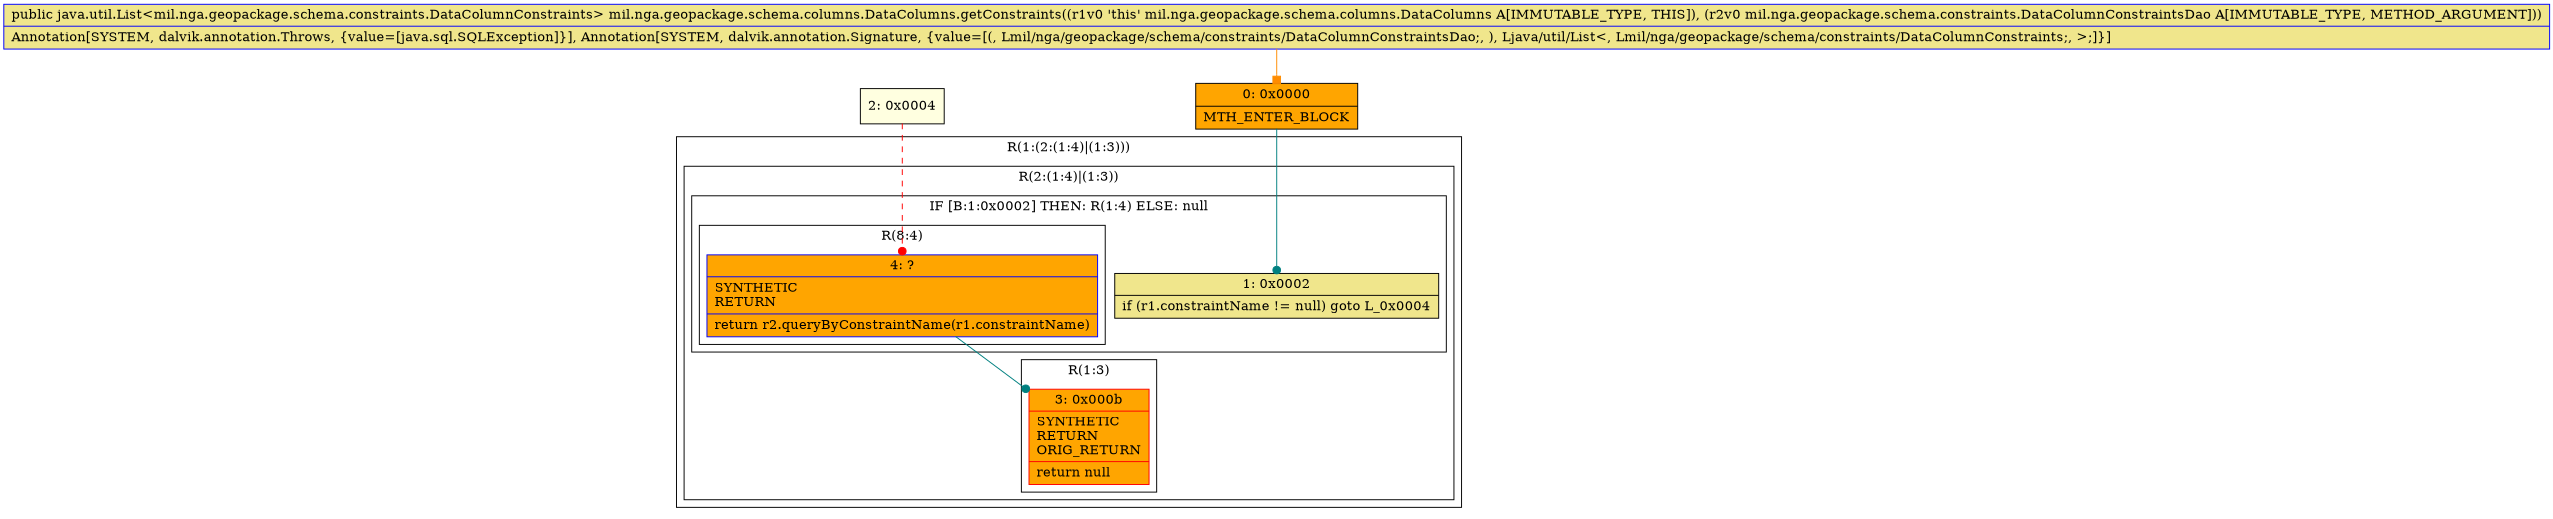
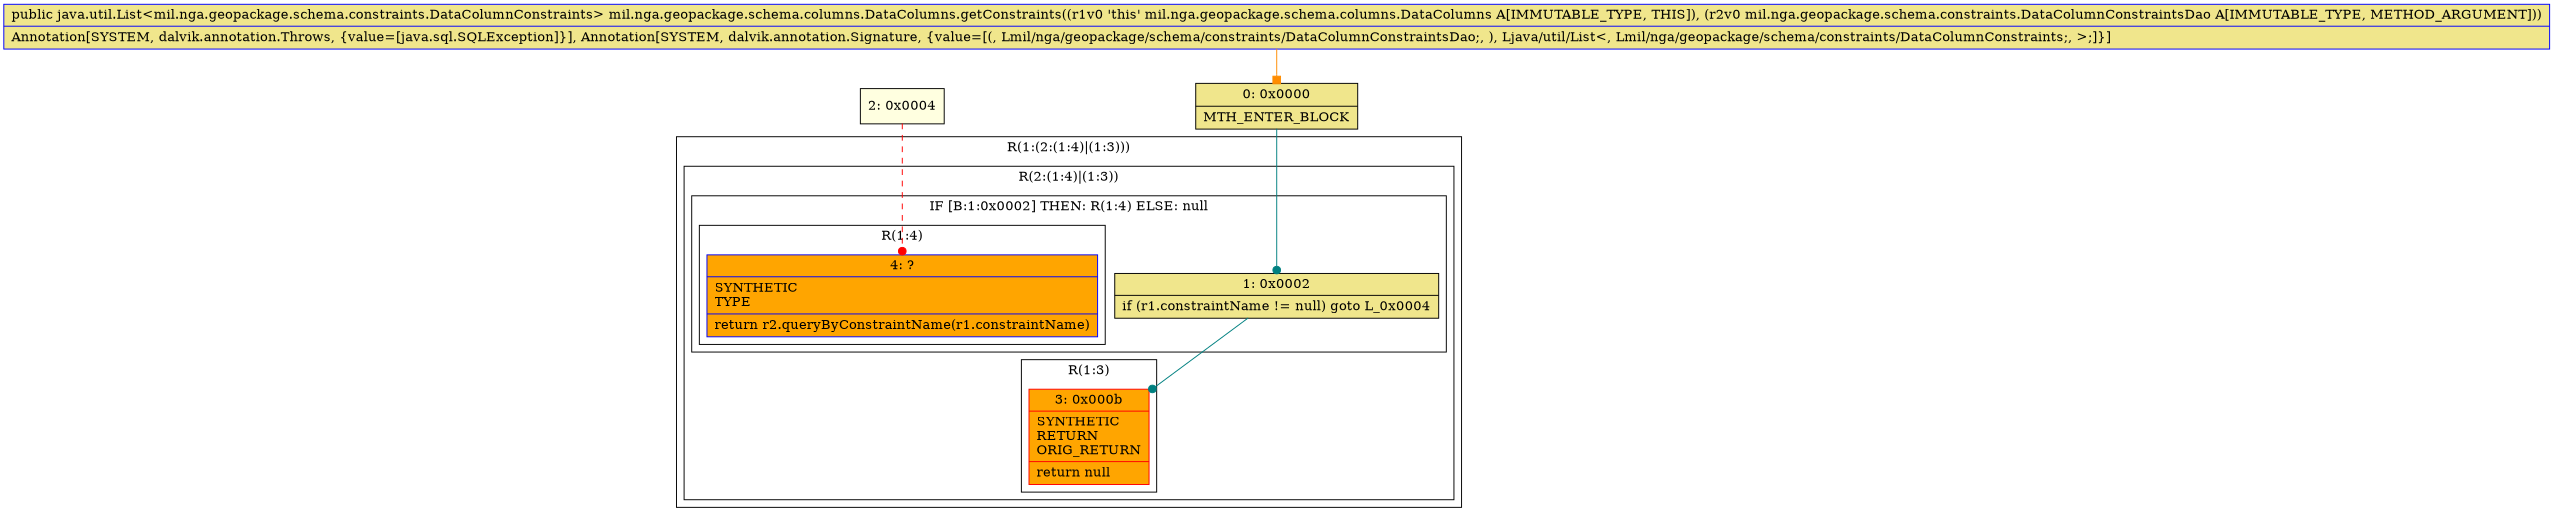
(1277, 106) -> (1277, 106)
(902, 236) -> (902, 236)
(746, 302) -> (733, 302)
(989, 361) -> (1211, 345)
